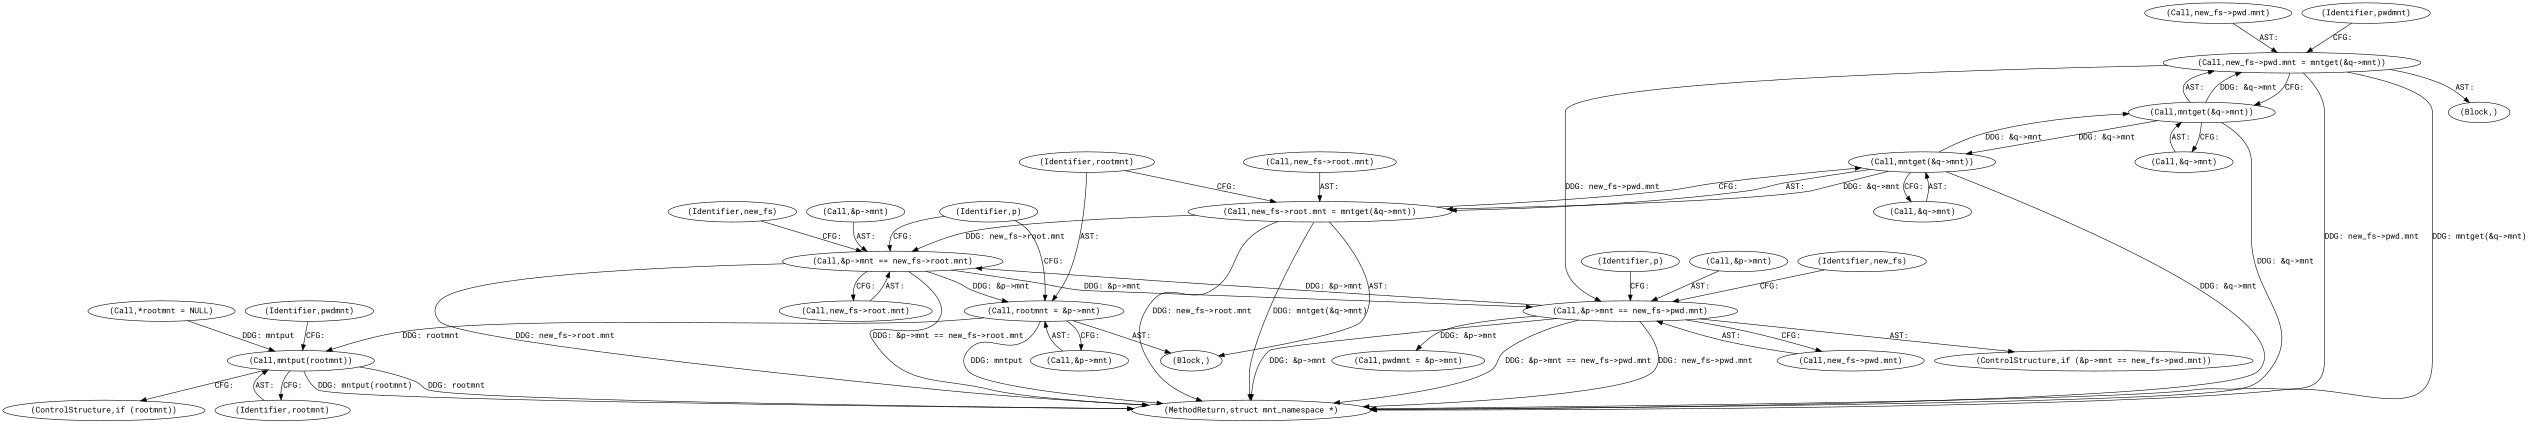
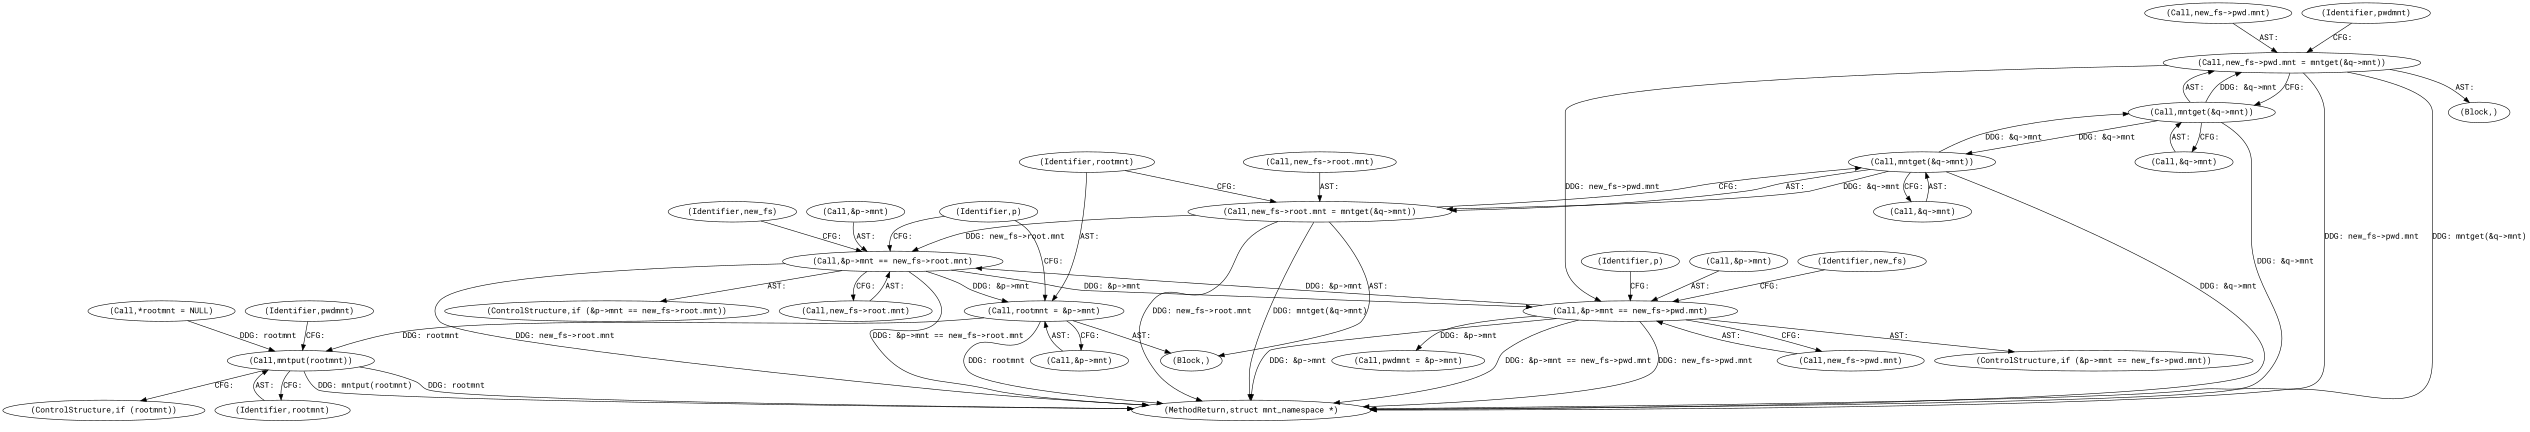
none -> (607, 311)
(268, 336) -> (268, 336)
(997, 361) -> (997, 361)
